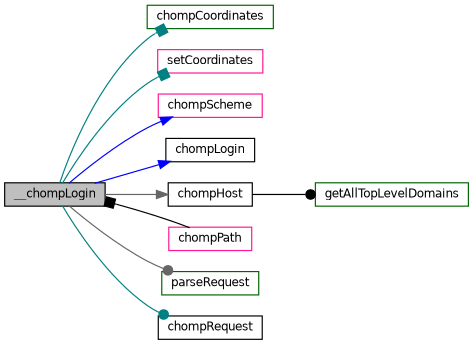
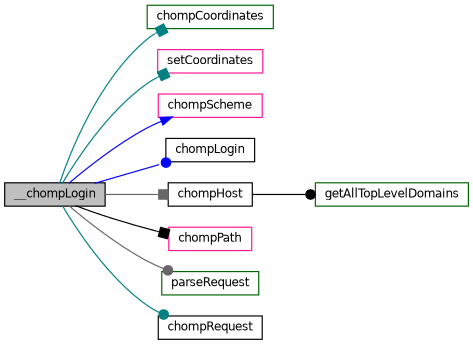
(127, 174) -> (127, 174)
(131, 194) -> (131, 194)
(153, 215) -> (116, 220)
